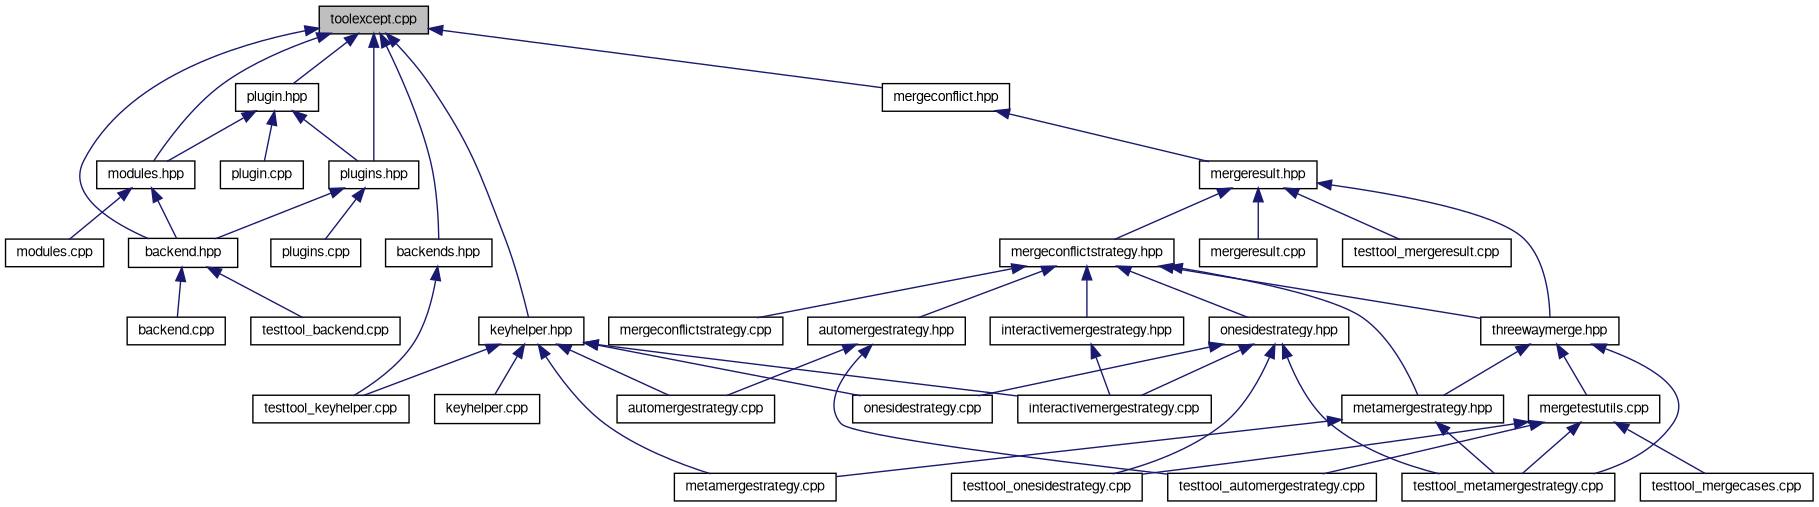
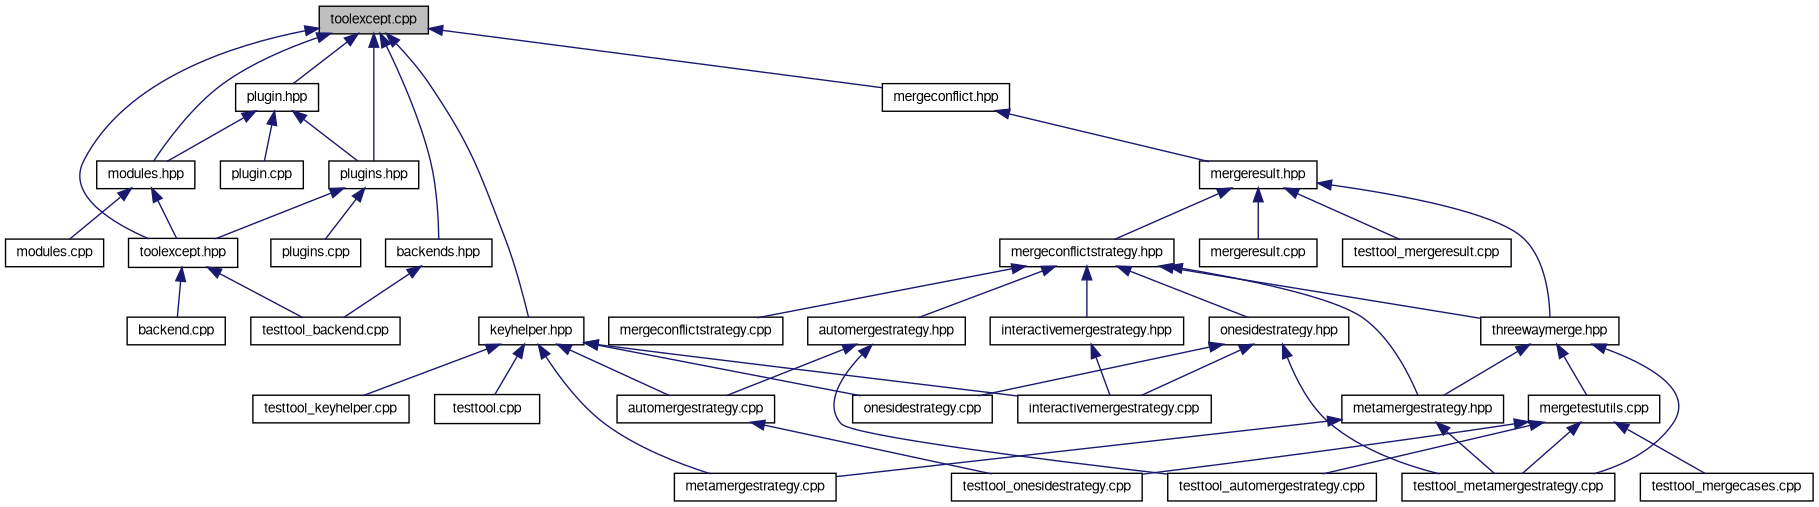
(183, 253) -> (183, 253)
(409, 349) -> (376, 296)
(487, 409) -> (487, 409)
(1223, 424) -> (878, 450)
